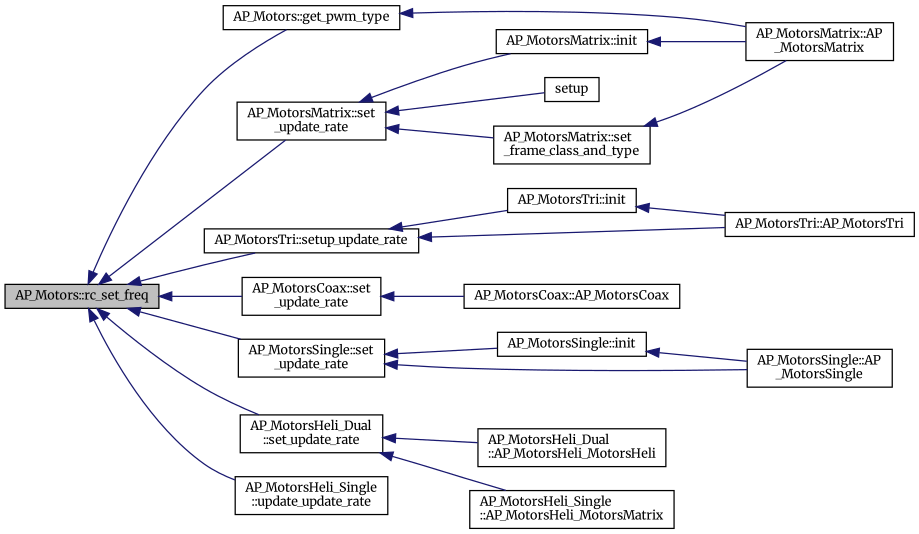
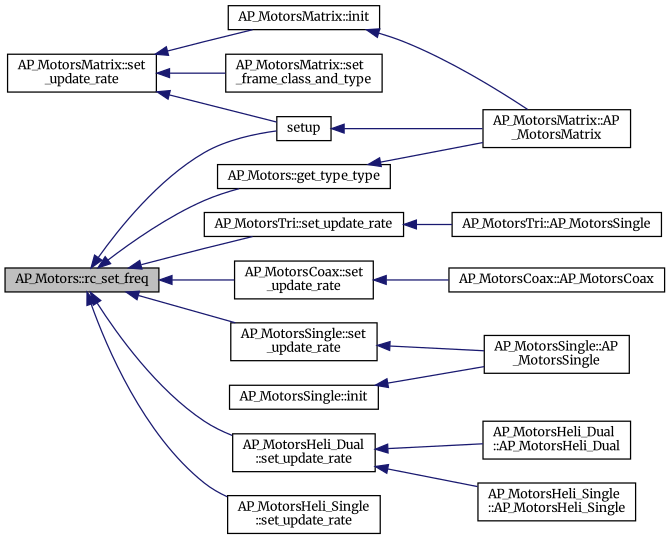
(311, 18) -> (304, 177)
(723, 94) -> (413, 129)
(572, 201) -> none
(197, 208) -> (174, 174)
(820, 224) -> (557, 224)
(311, 241) -> (304, 224)
(448, 351) -> none
(572, 448) -> (557, 440)
(311, 496) -> (304, 515)
(572, 509) -> (557, 502)
